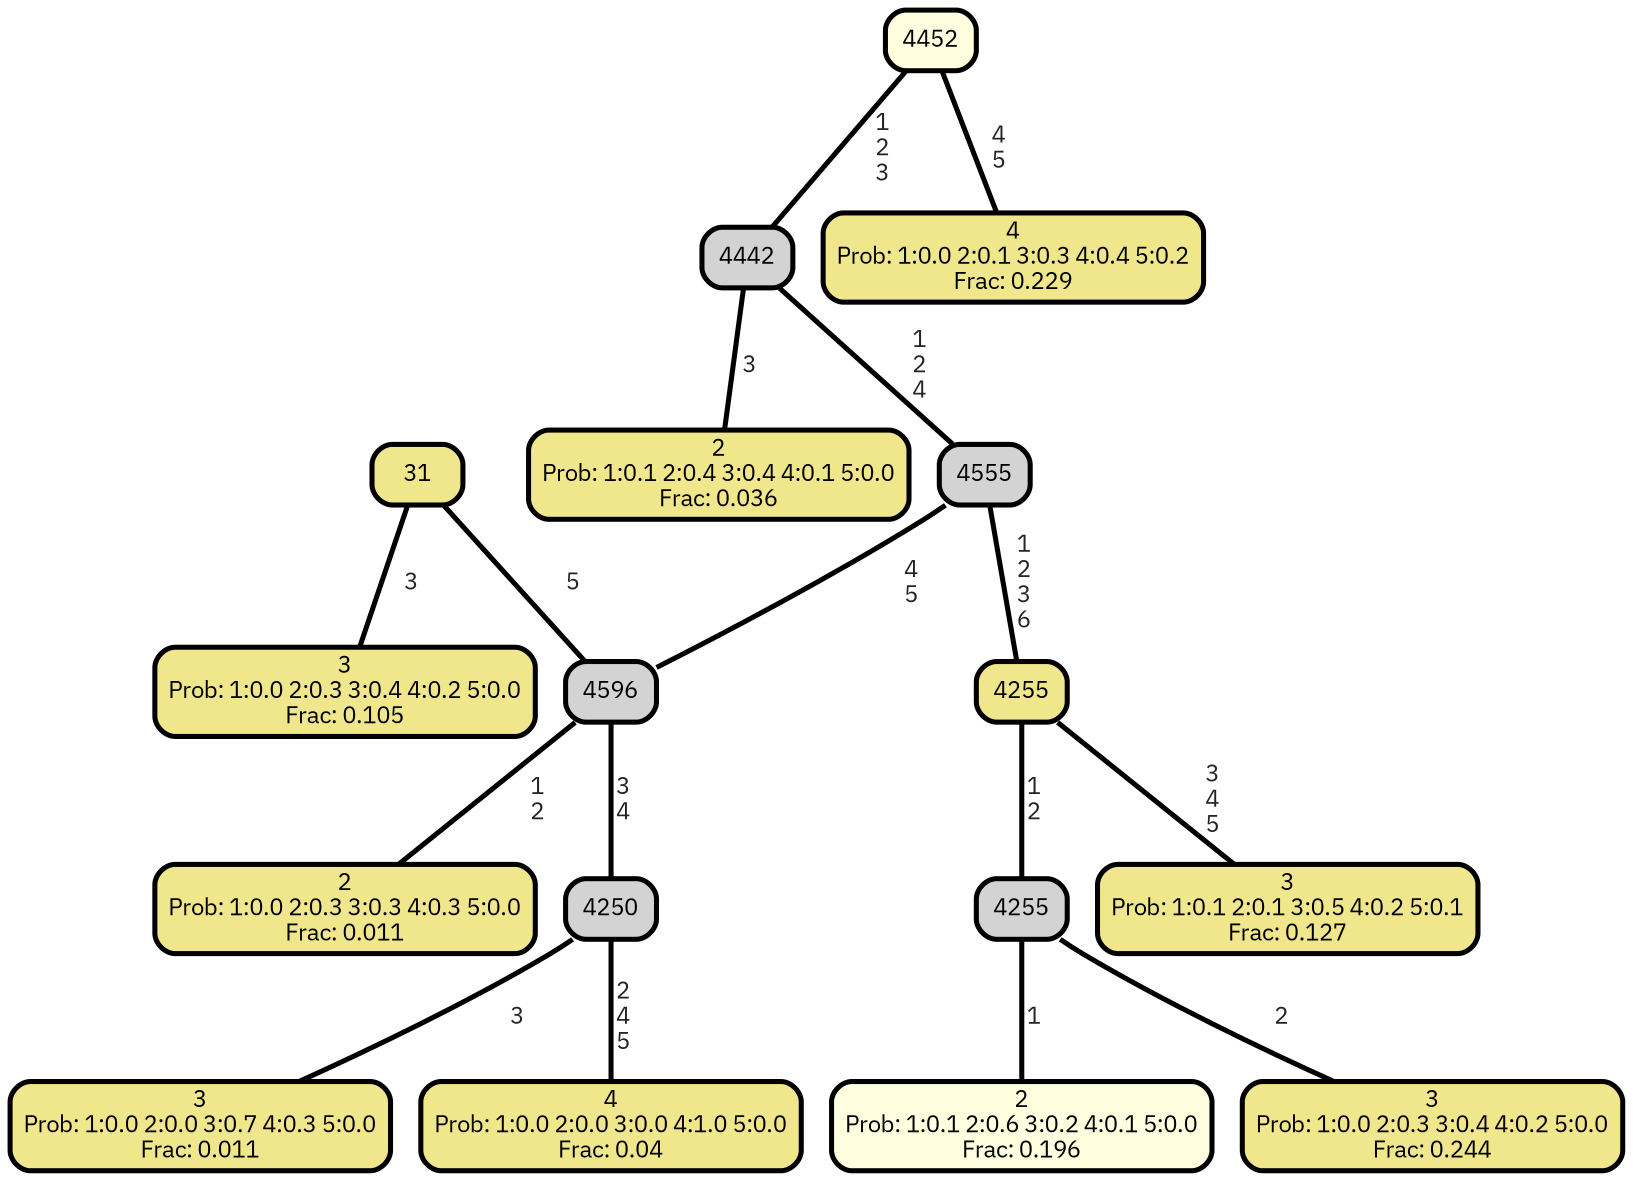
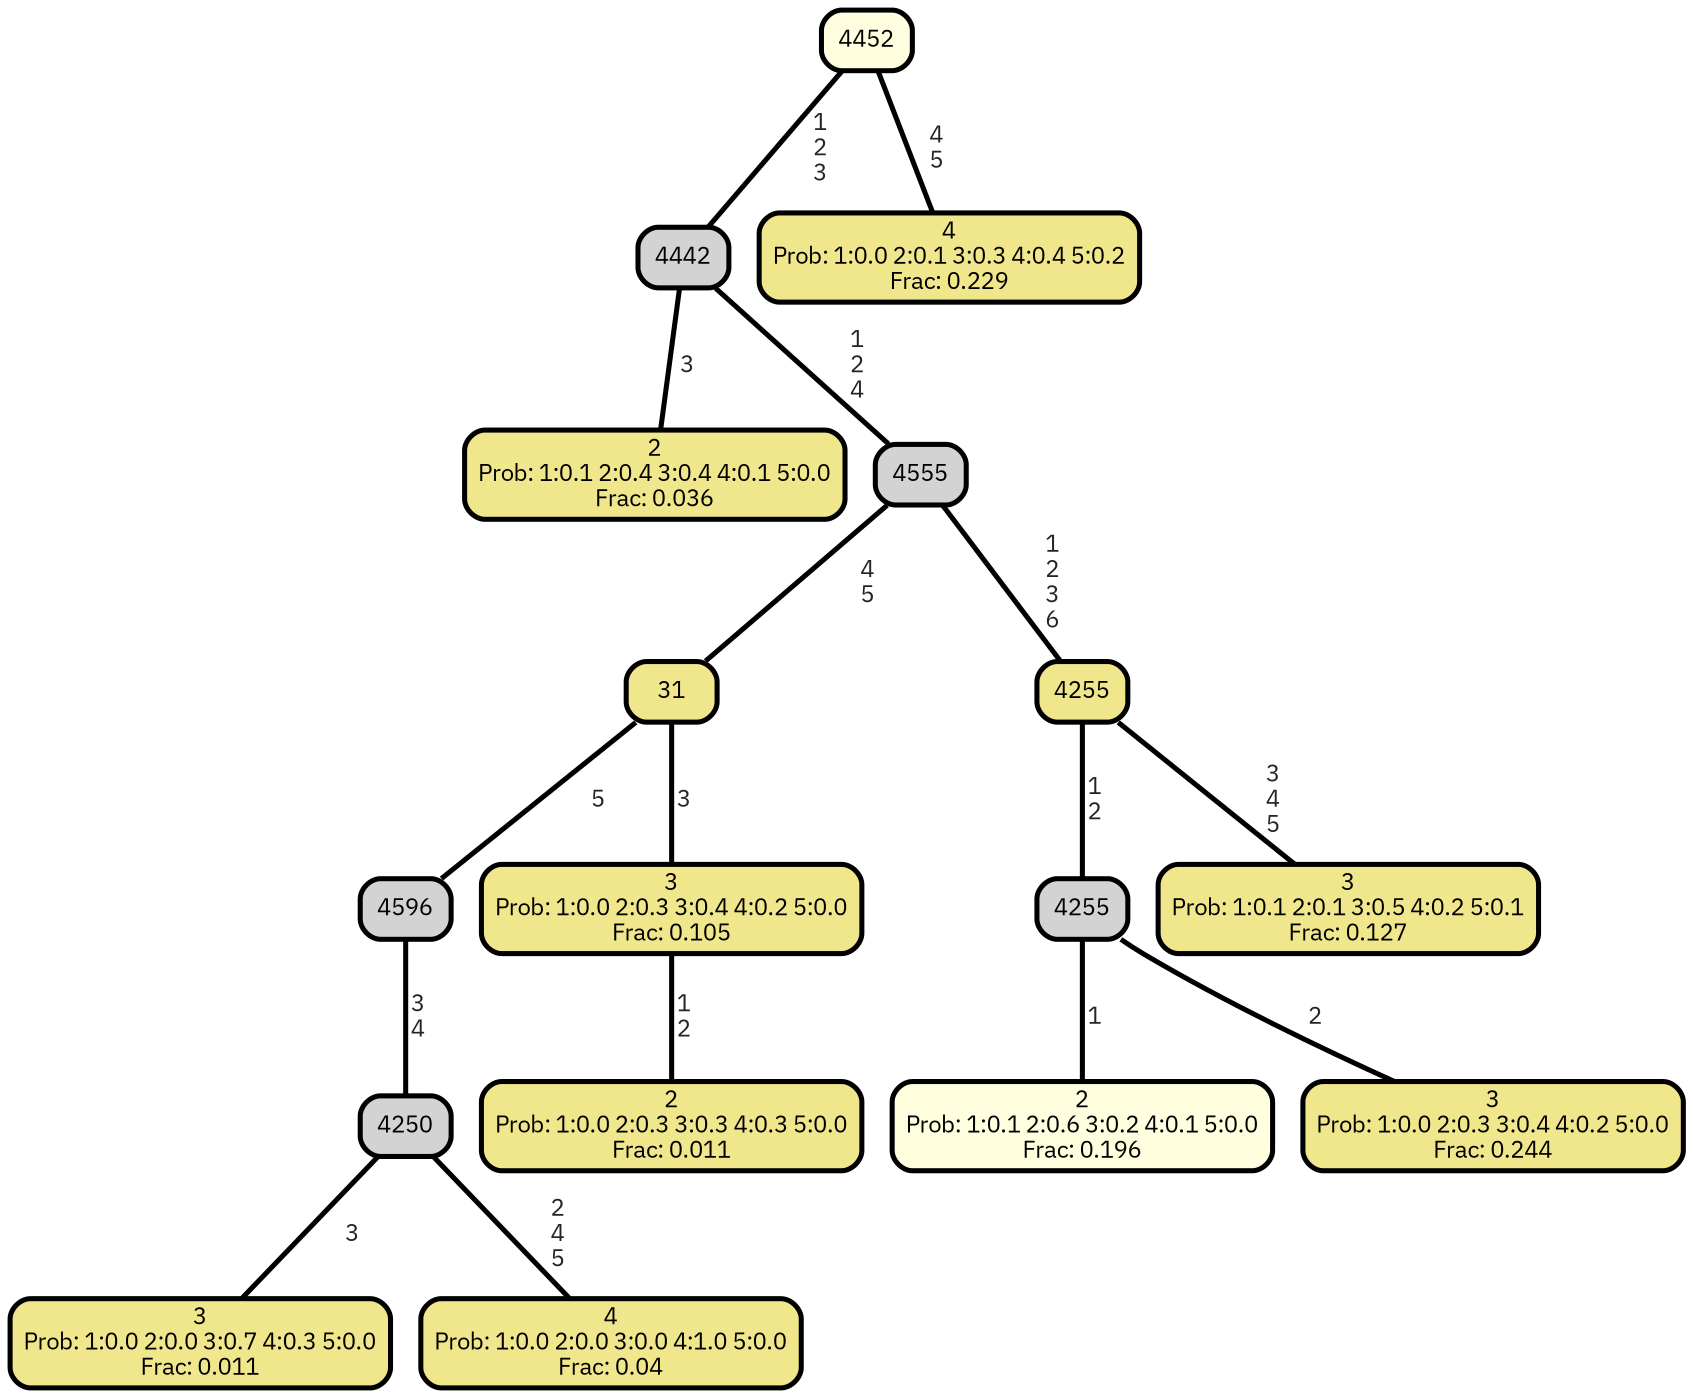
(803, 590) -> (796, 583)
(487, 793) -> (672, 1018)
